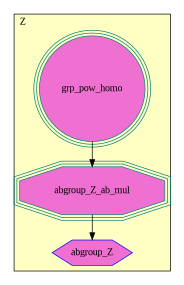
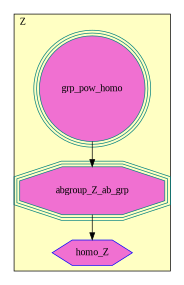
(92, 191) -> (92, 191)
(92, 253) -> (92, 253)
